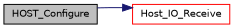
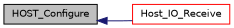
(110, 8) -> (120, 21)
